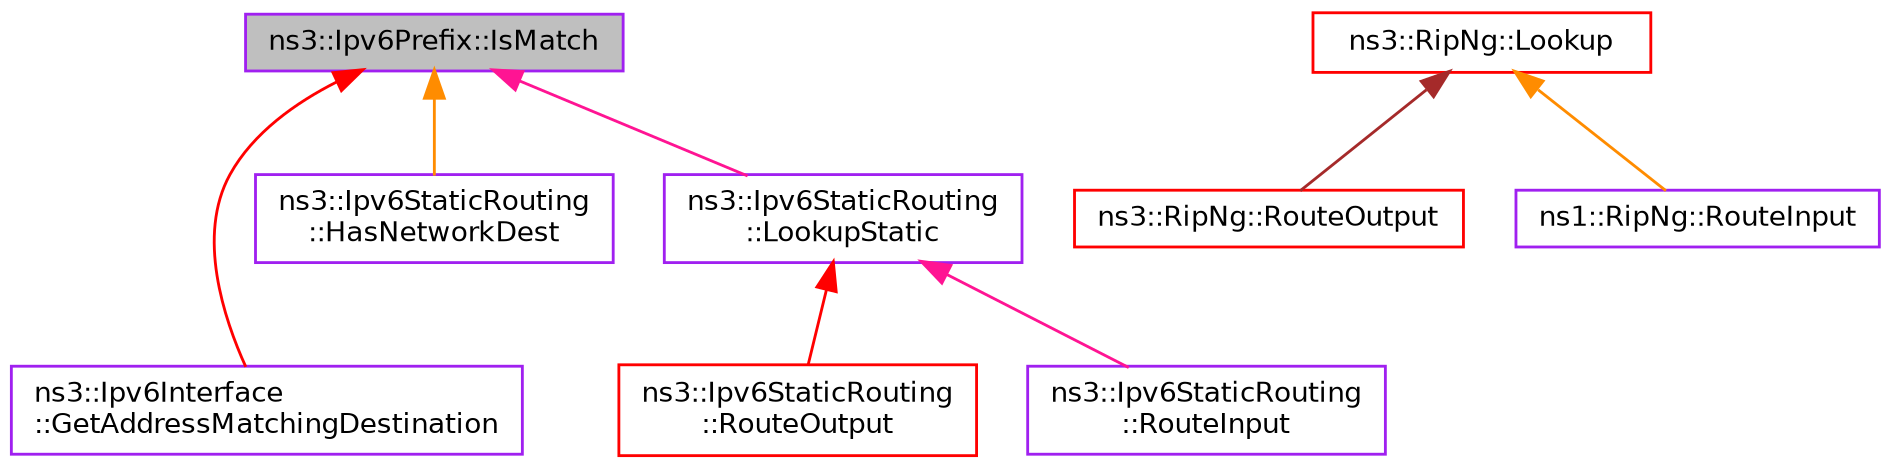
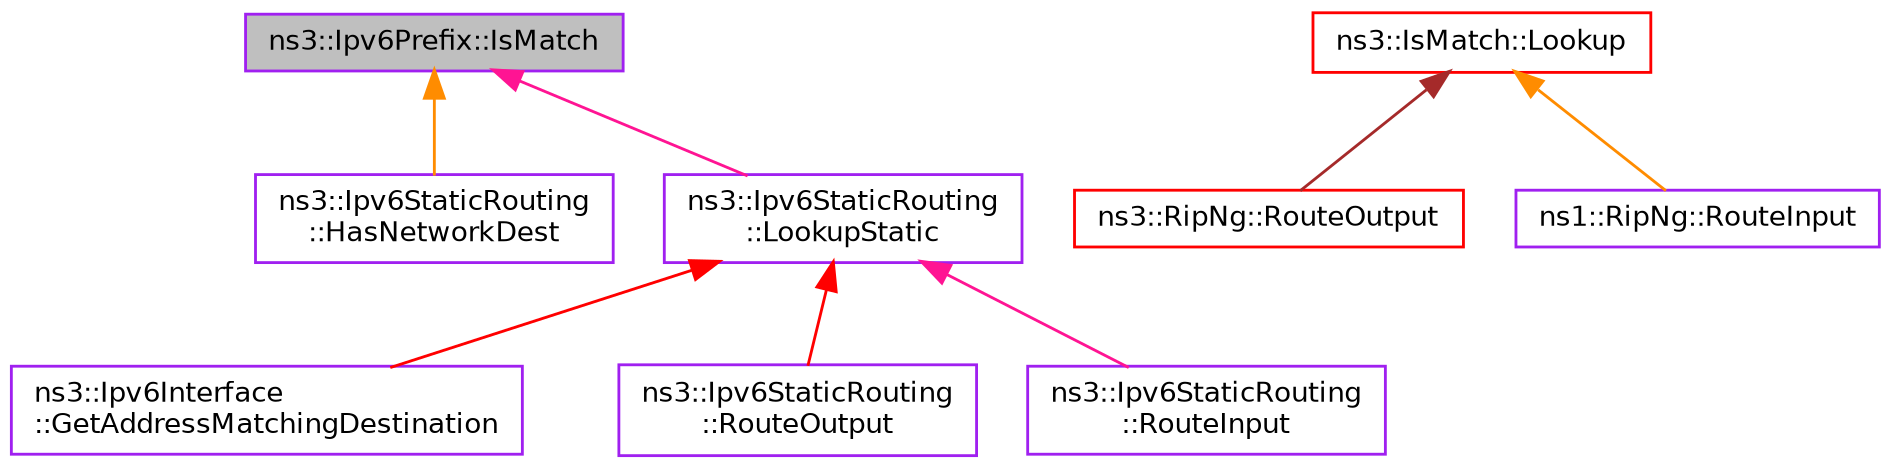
(1482, 43) -> (1482, 43)
(220, 201) -> (541, 319)
(798, 410) -> (798, 410)
